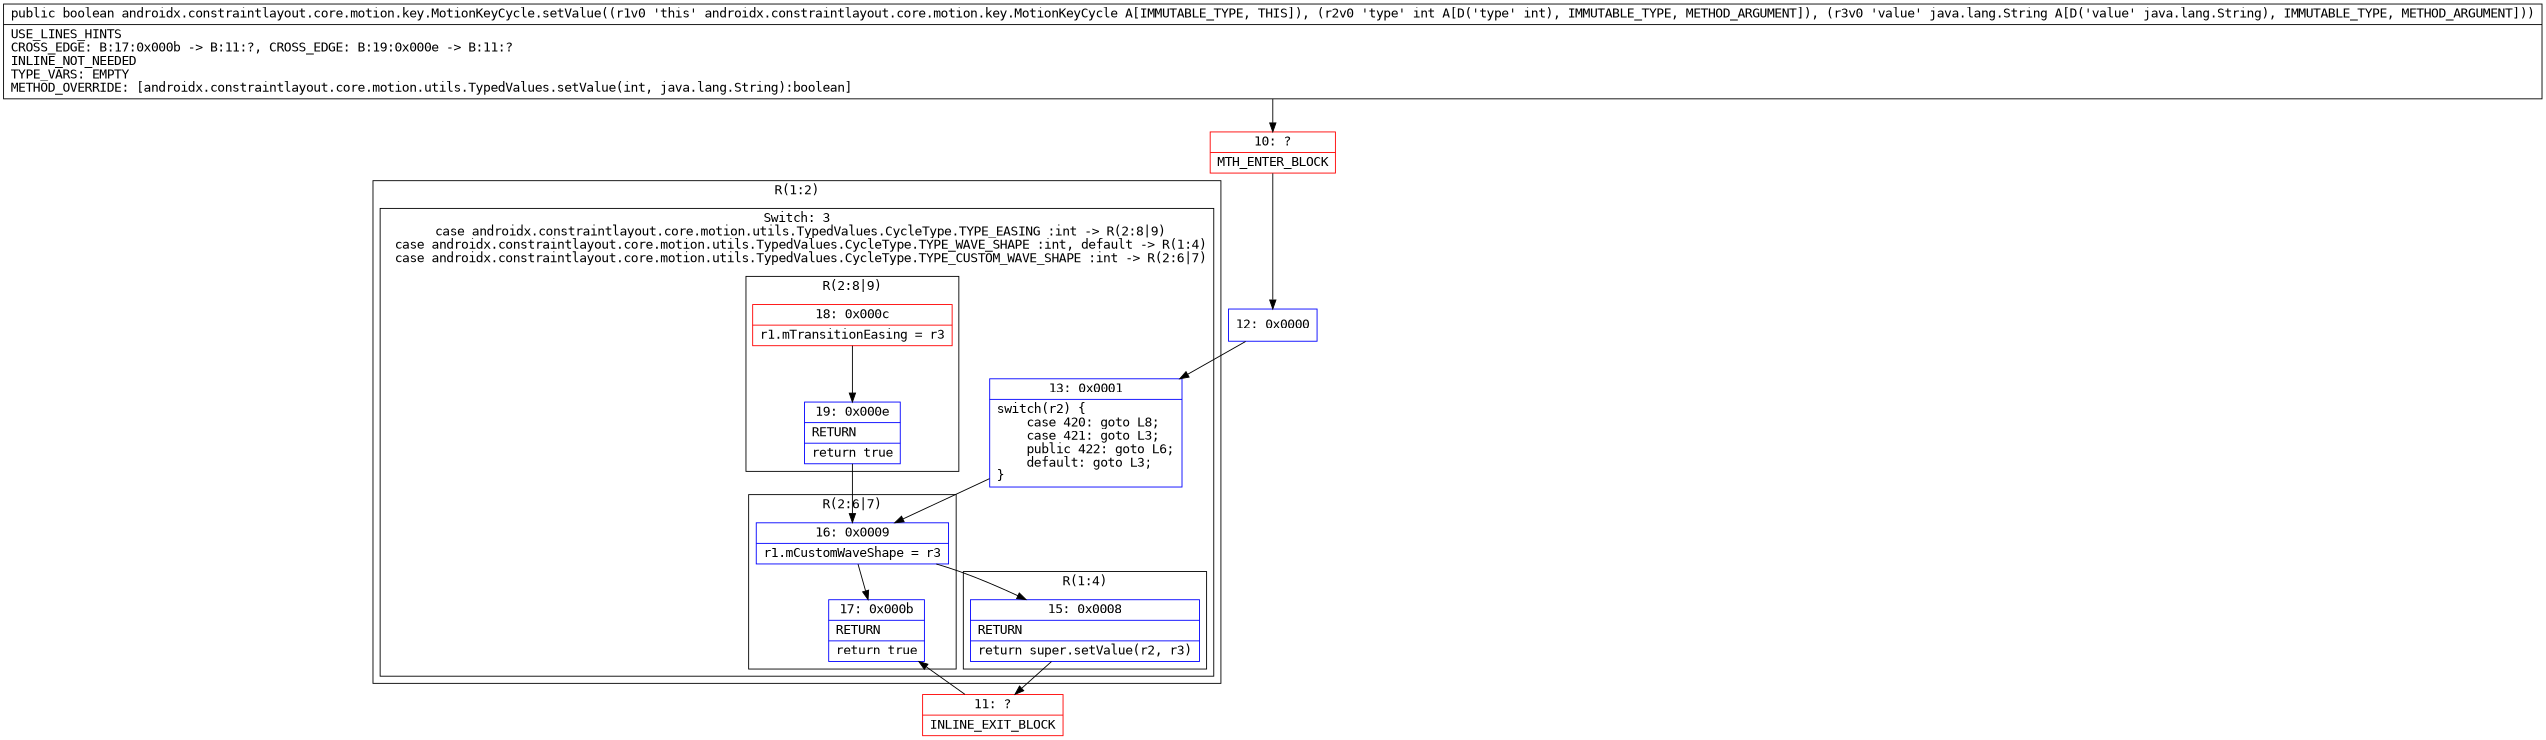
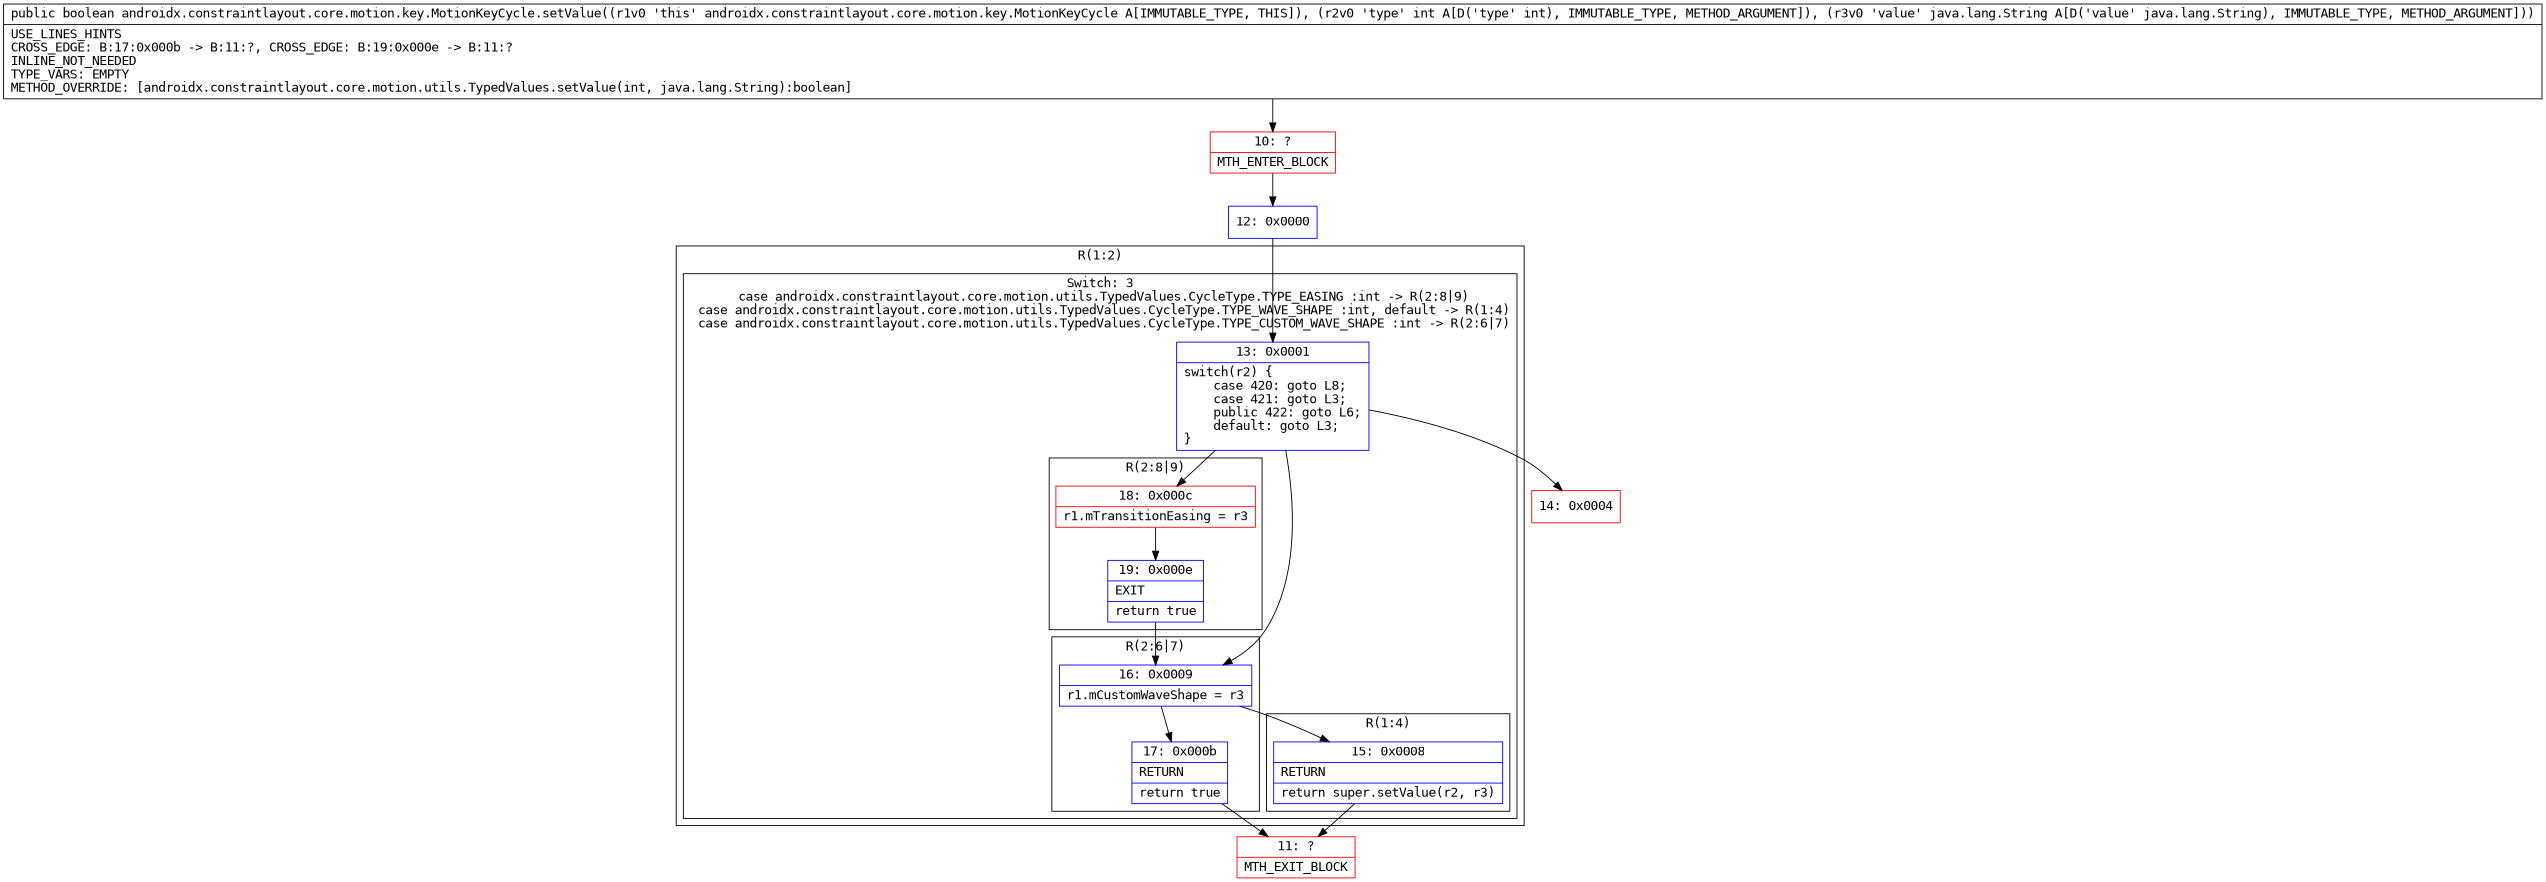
(834, 432) -> (1130, 591)
none -> (1199, 465)
none -> (1576, 507)
(946, 681) -> (1241, 818)
(993, 725) -> (1296, 867)
